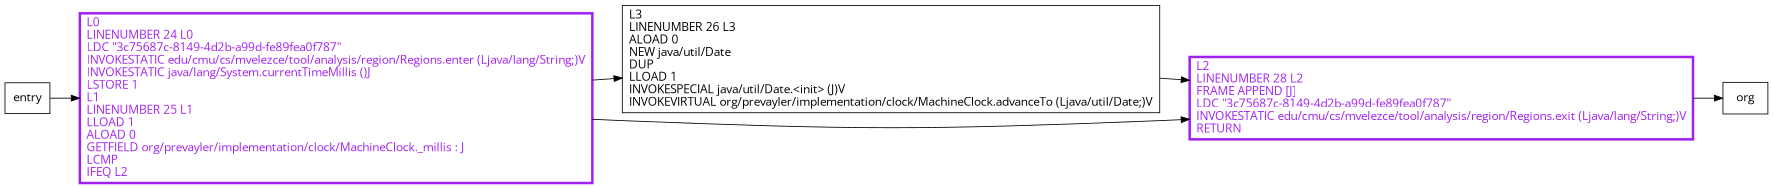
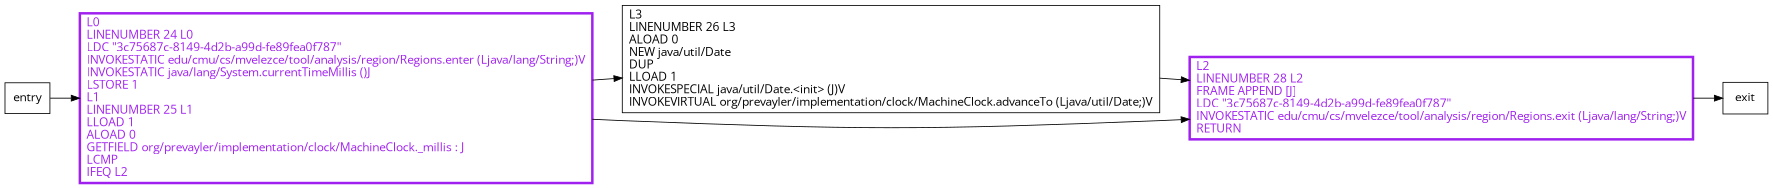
(1745, 98) -> (1745, 98)
